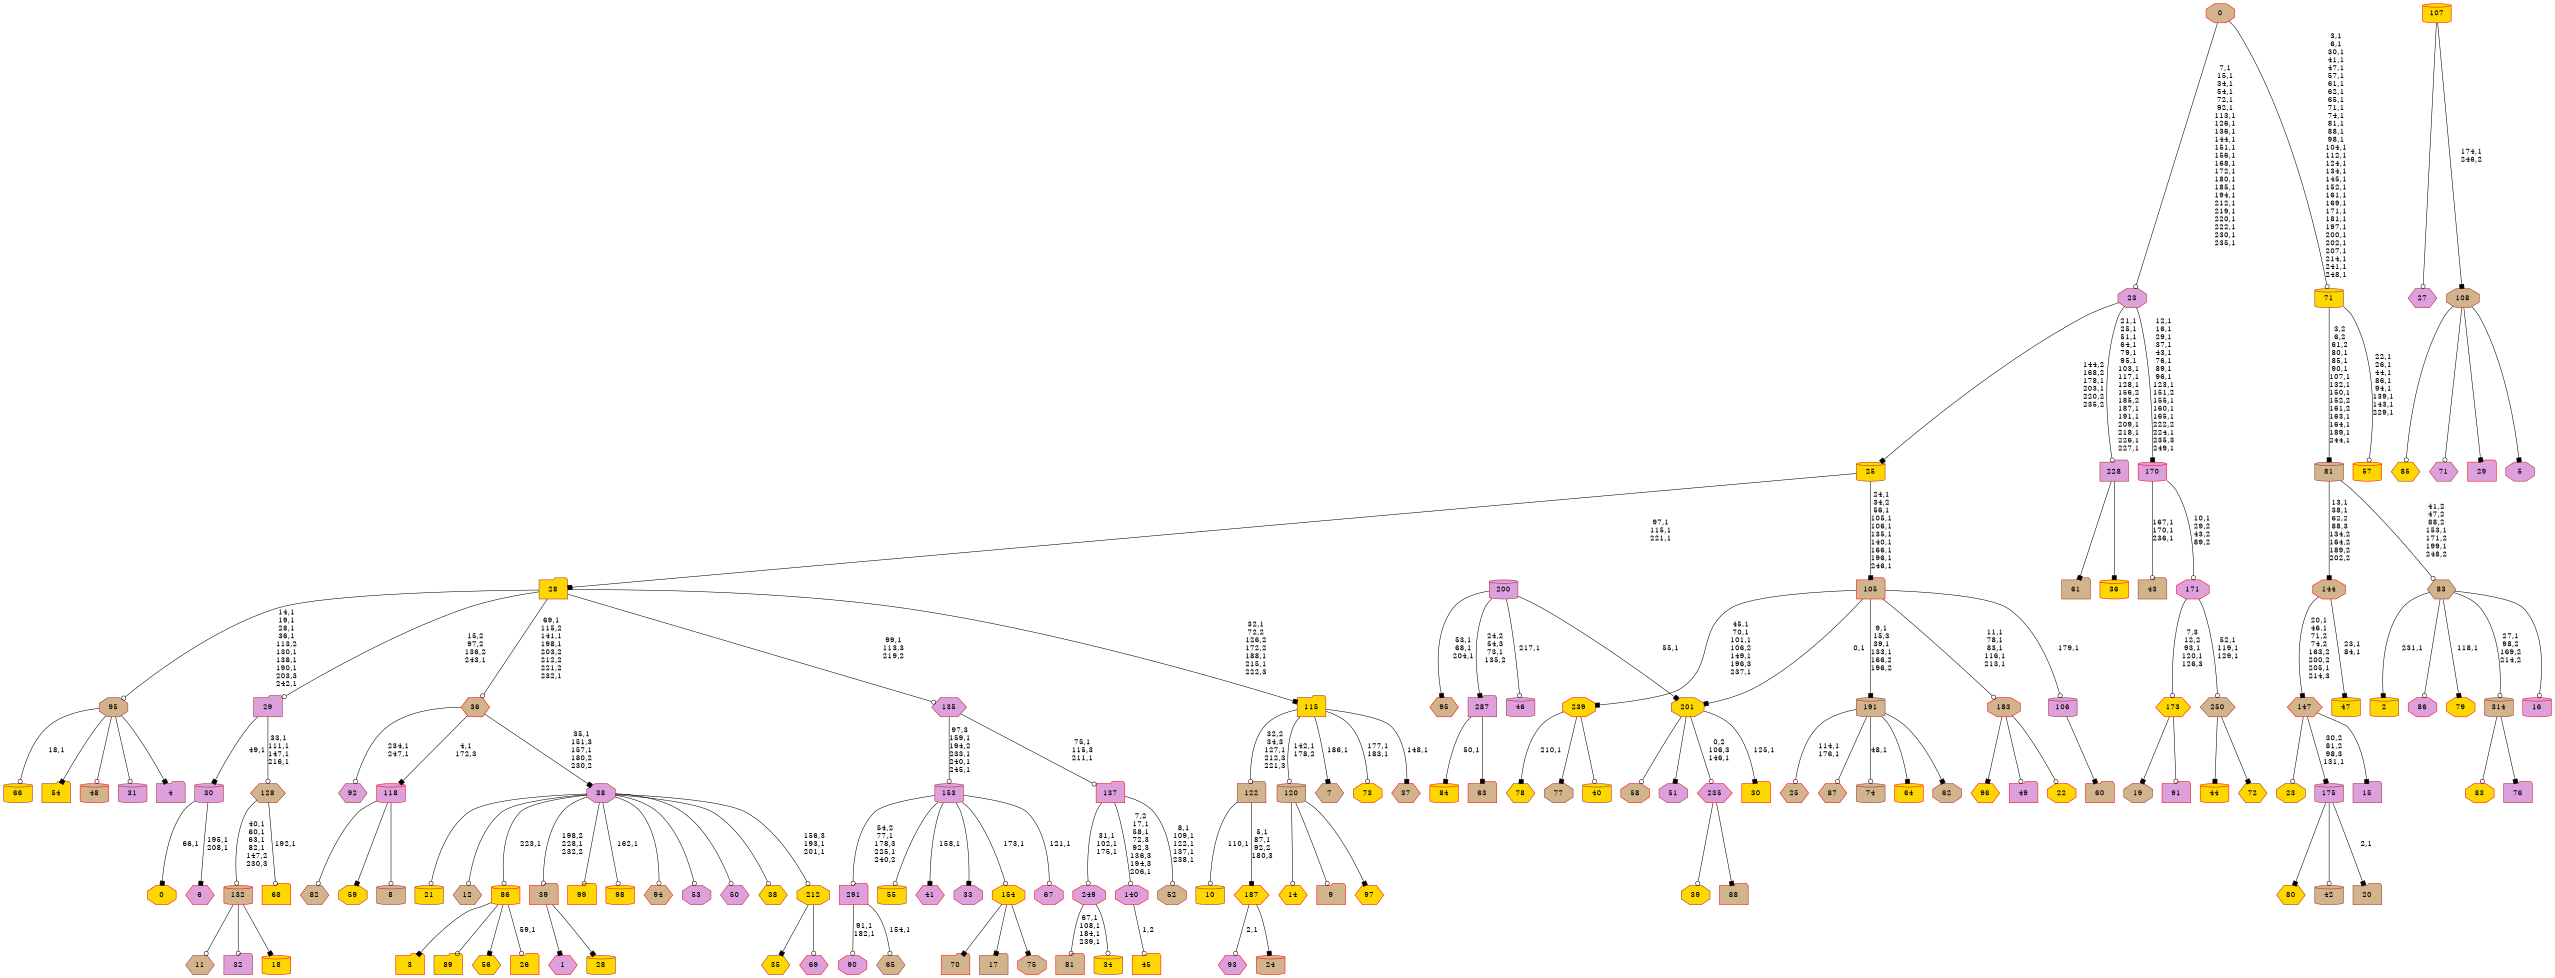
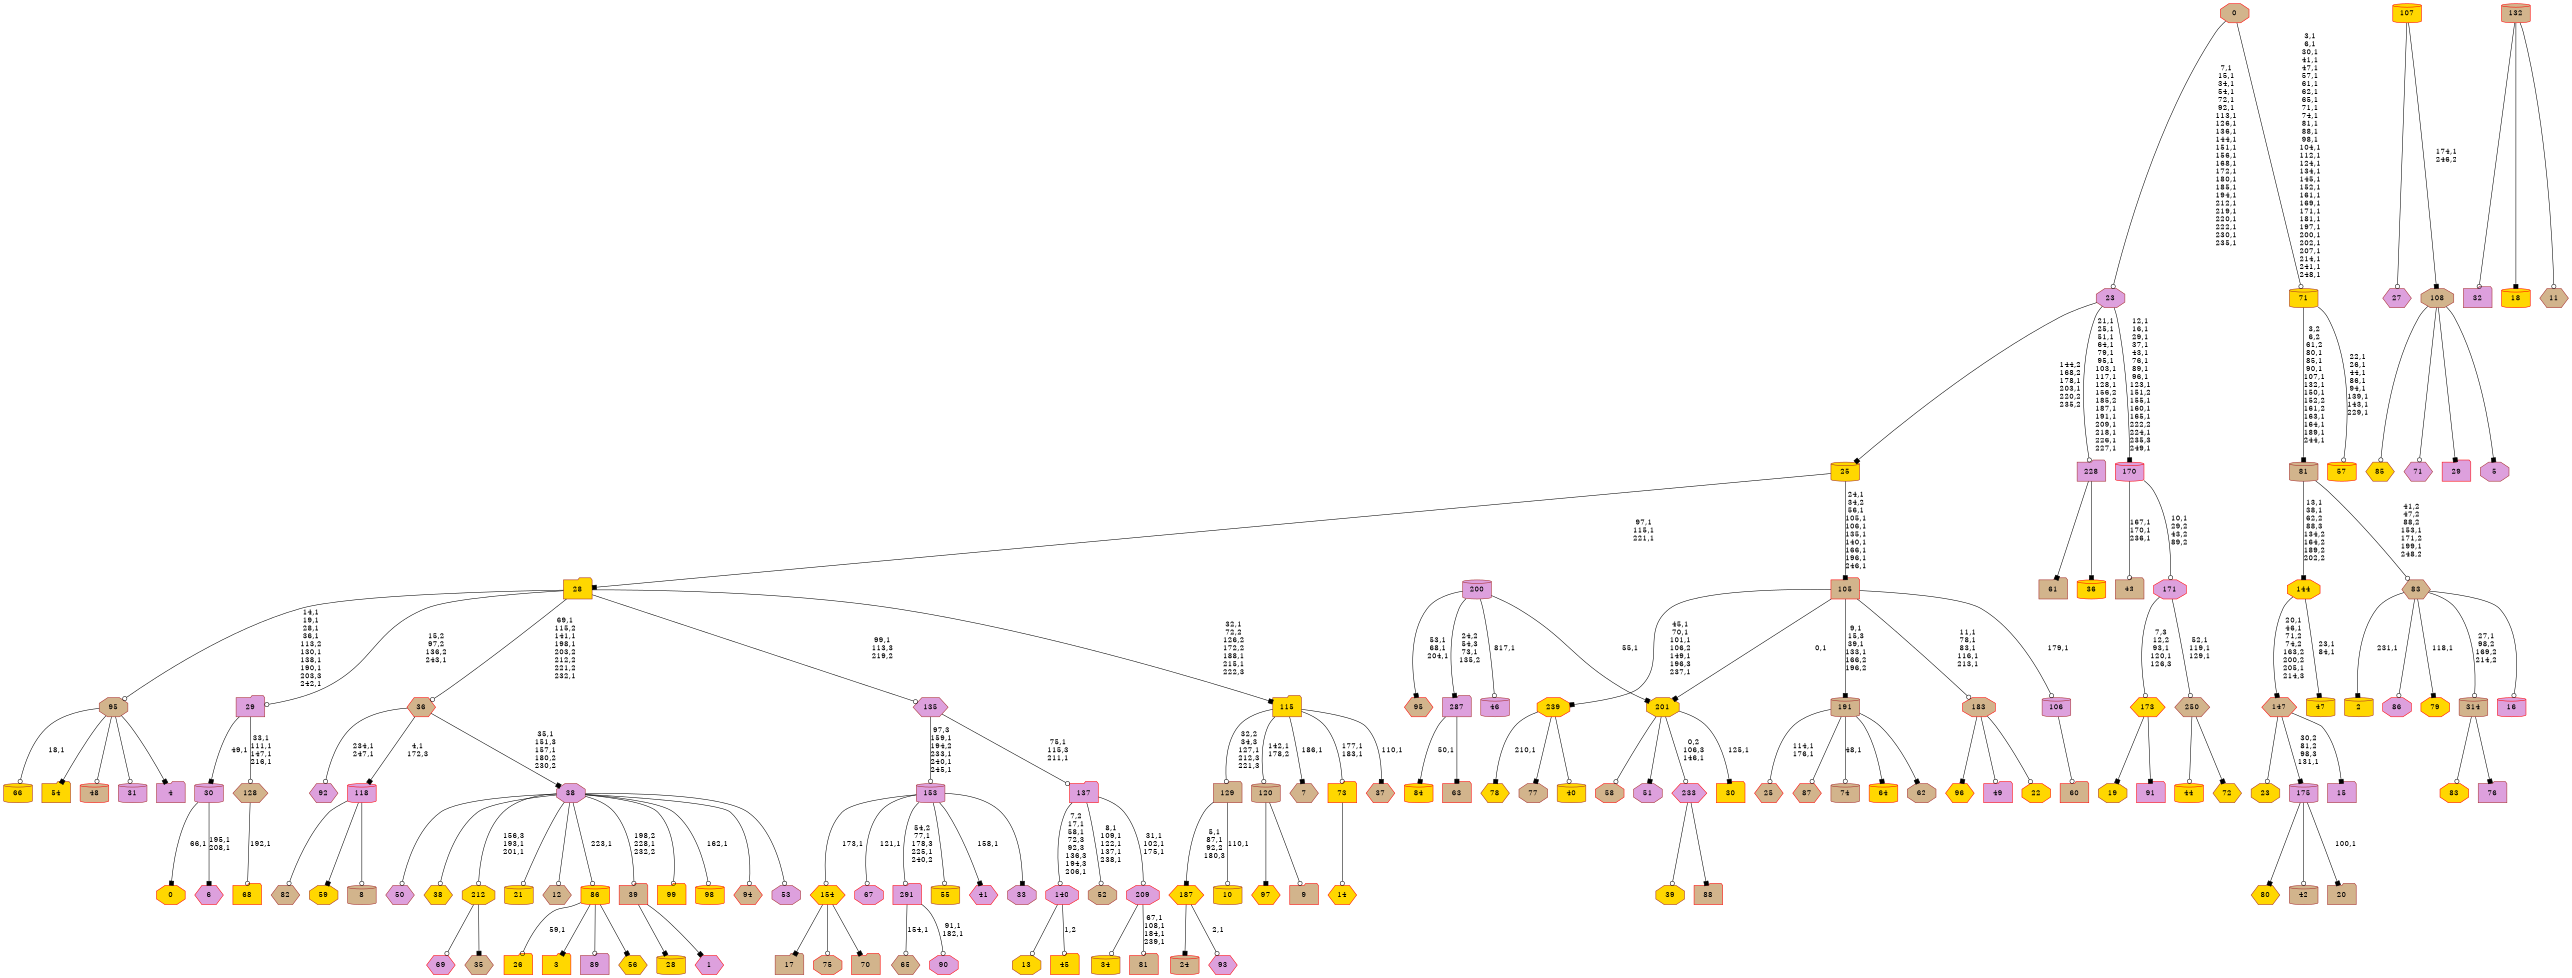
(2329, 589) -> (2304, 589)
(1530, 648) -> (1505, 648)
(2216, 747) -> (2191, 748)
(2080, 748) -> (2065, 748)
(2175, 748) -> (2149, 747)
(1418, 750) -> (1392, 750)
(1252, 793) -> (1228, 793)
(1368, 793) -> (1342, 793)
(1715, 793) -> (1689, 793)
(2138, 793) -> (2113, 793)
(238, 838) -> none
(1292, 842) -> (1342, 842)
(2367, 844) -> (2346, 844)
(1009, 895) -> (828, 895)
(1089, 895) -> (1143, 895)
(1019, 928) -> (828, 928)
(448, 965) -> (595, 965)
(776, 965) -> (479, 965)
none -> (1027, 965)
